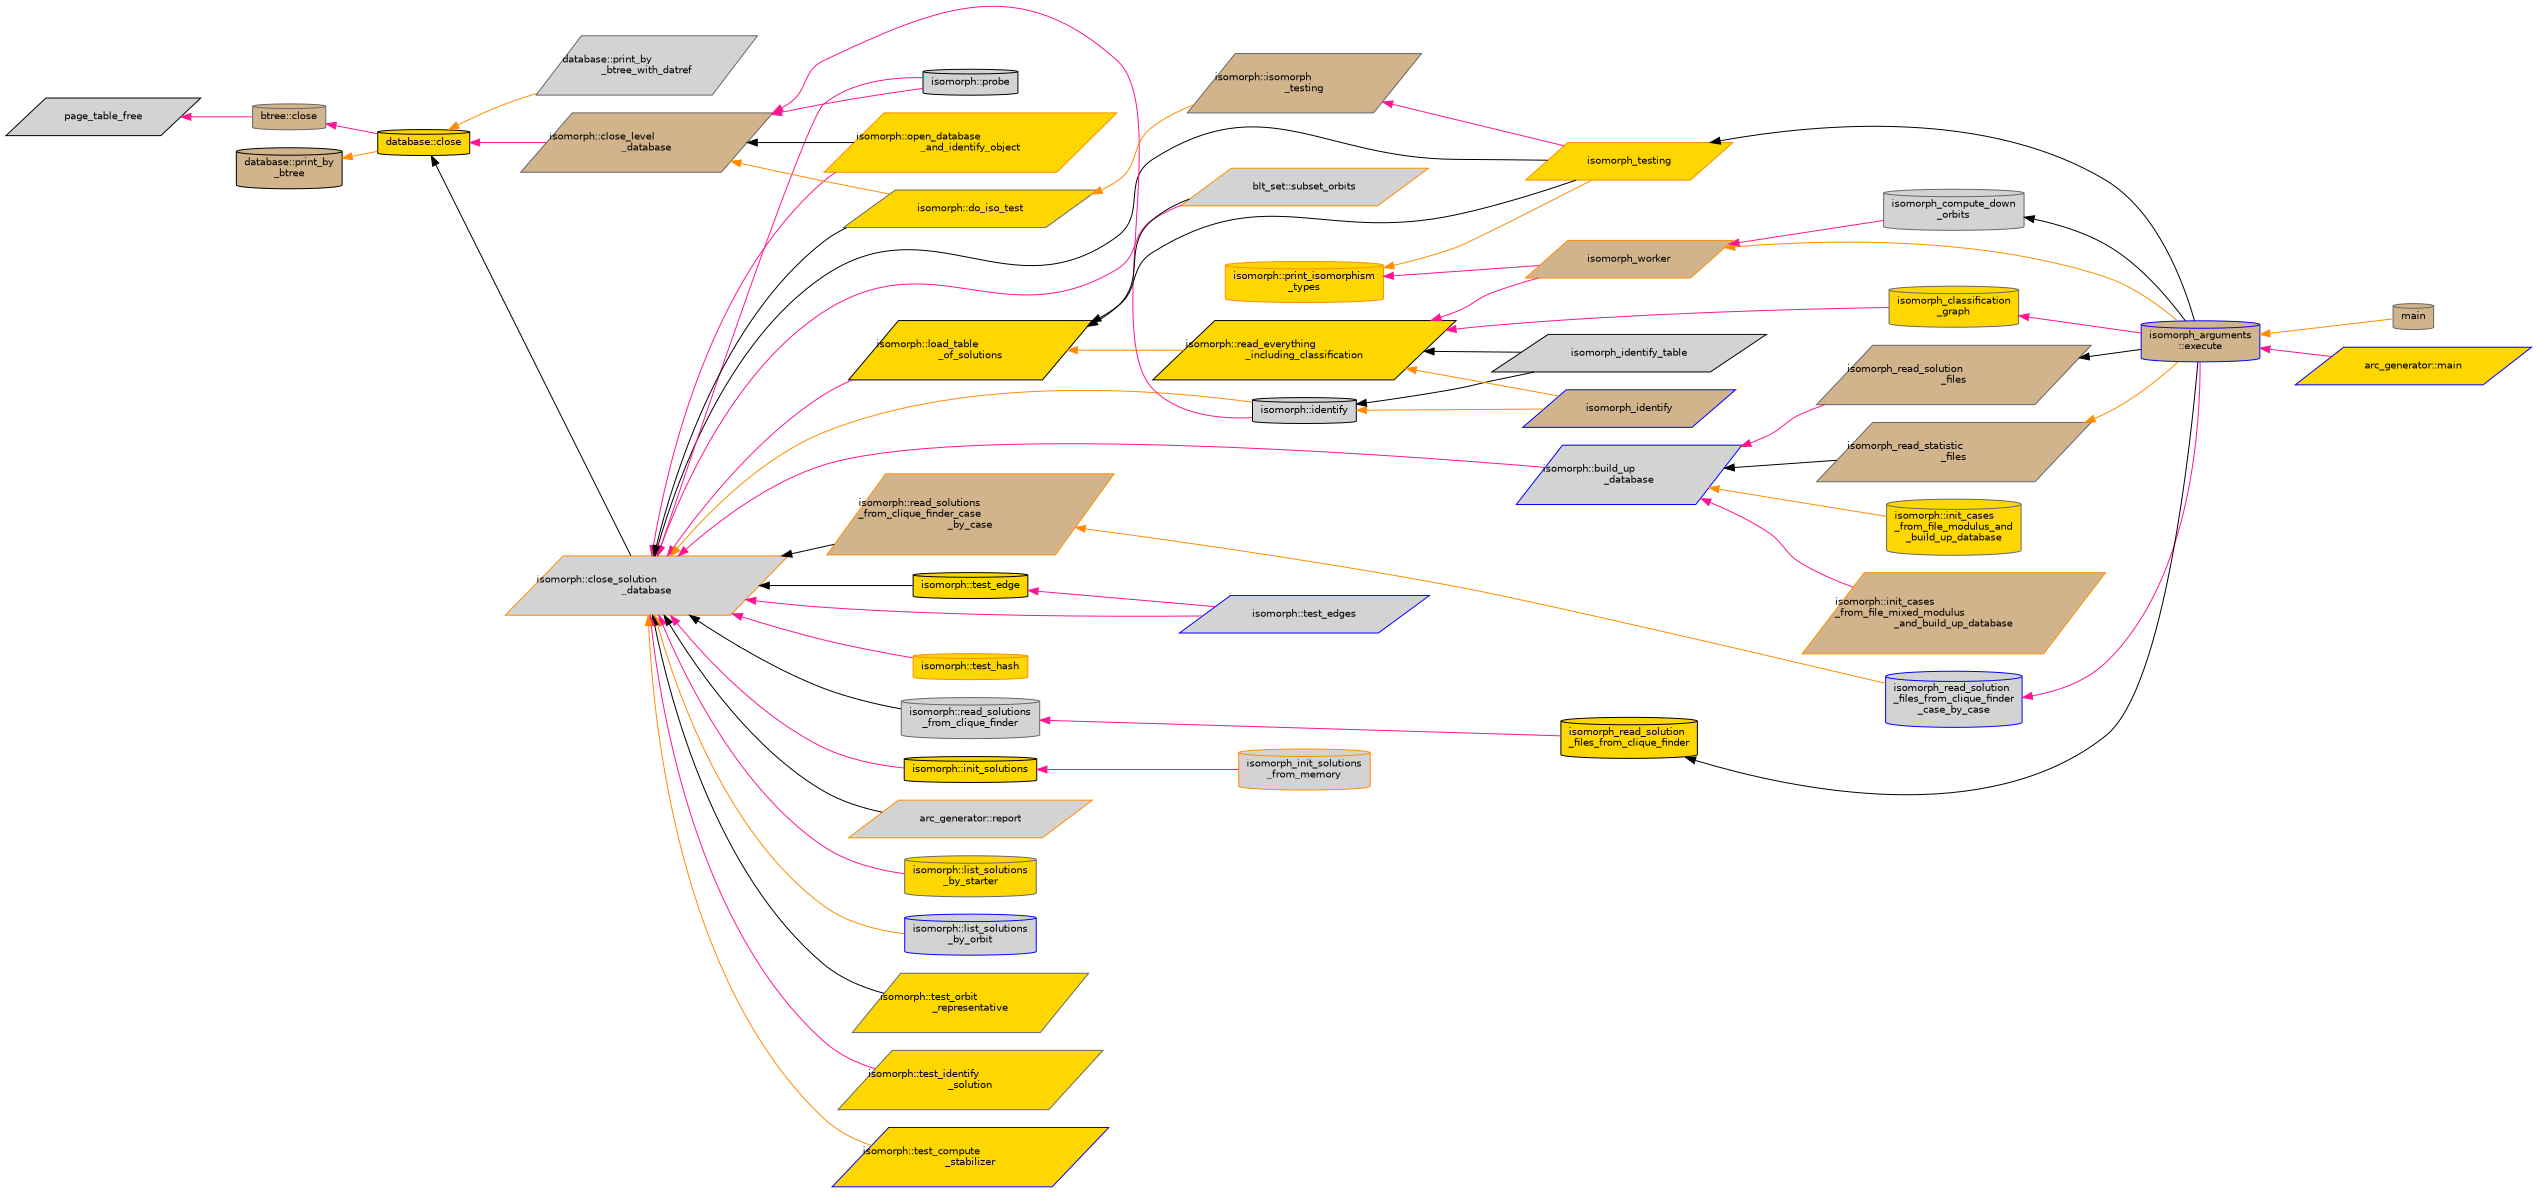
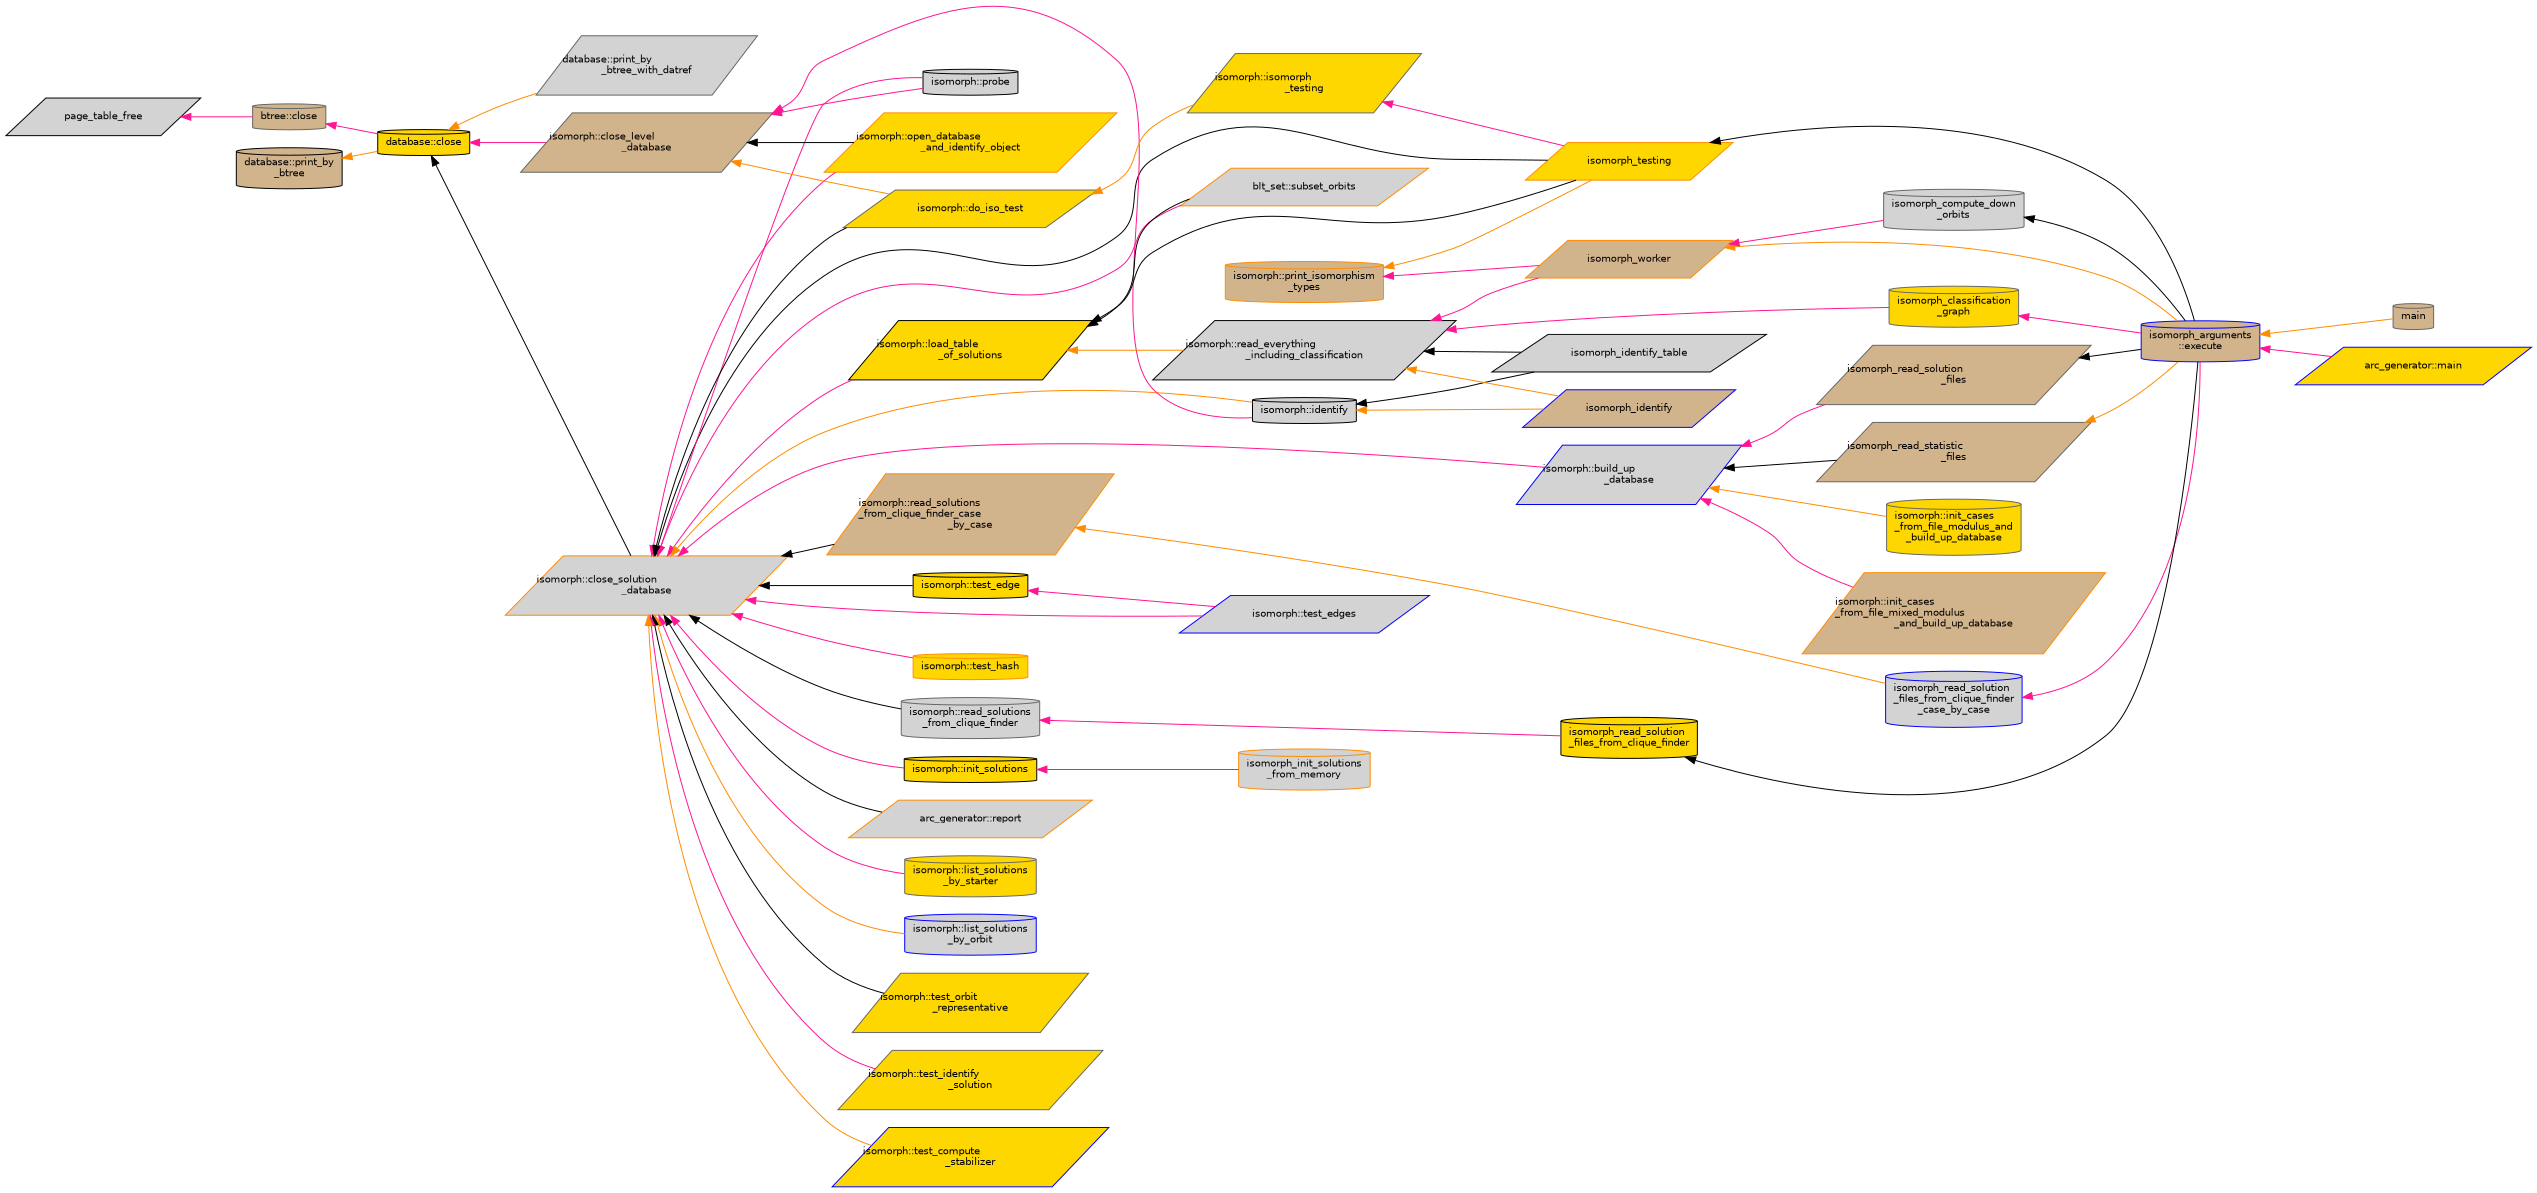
(1304, 83) -> (1304, 83)
(1304, 282) -> (1304, 282)
(1304, 350) -> (1304, 350)
